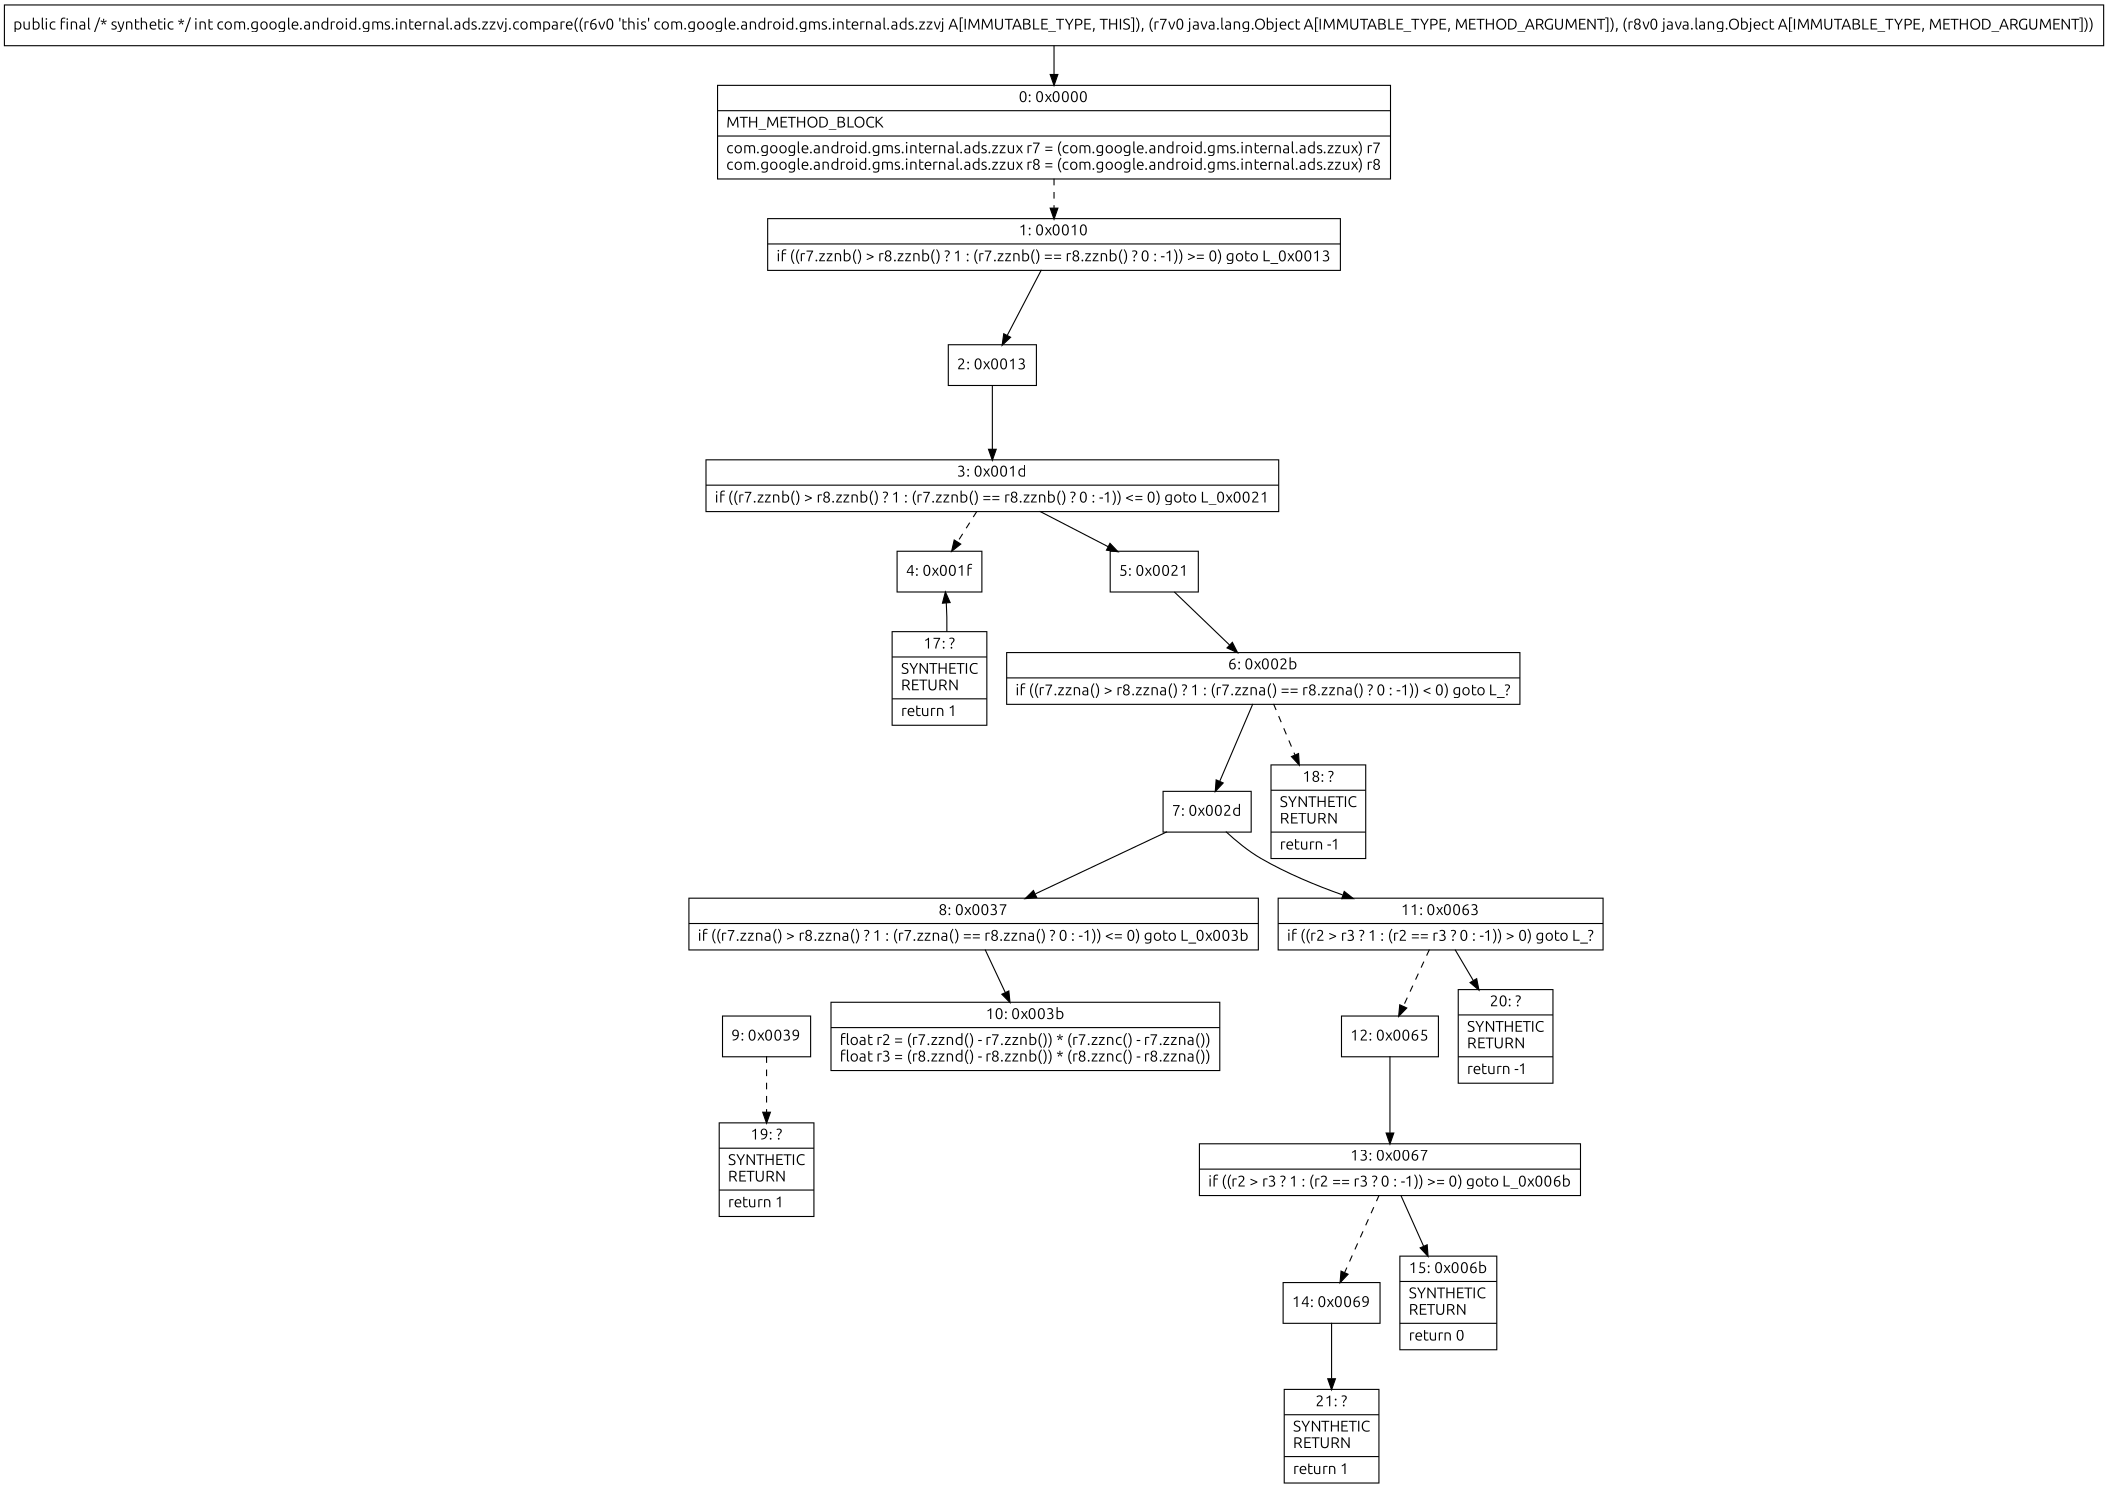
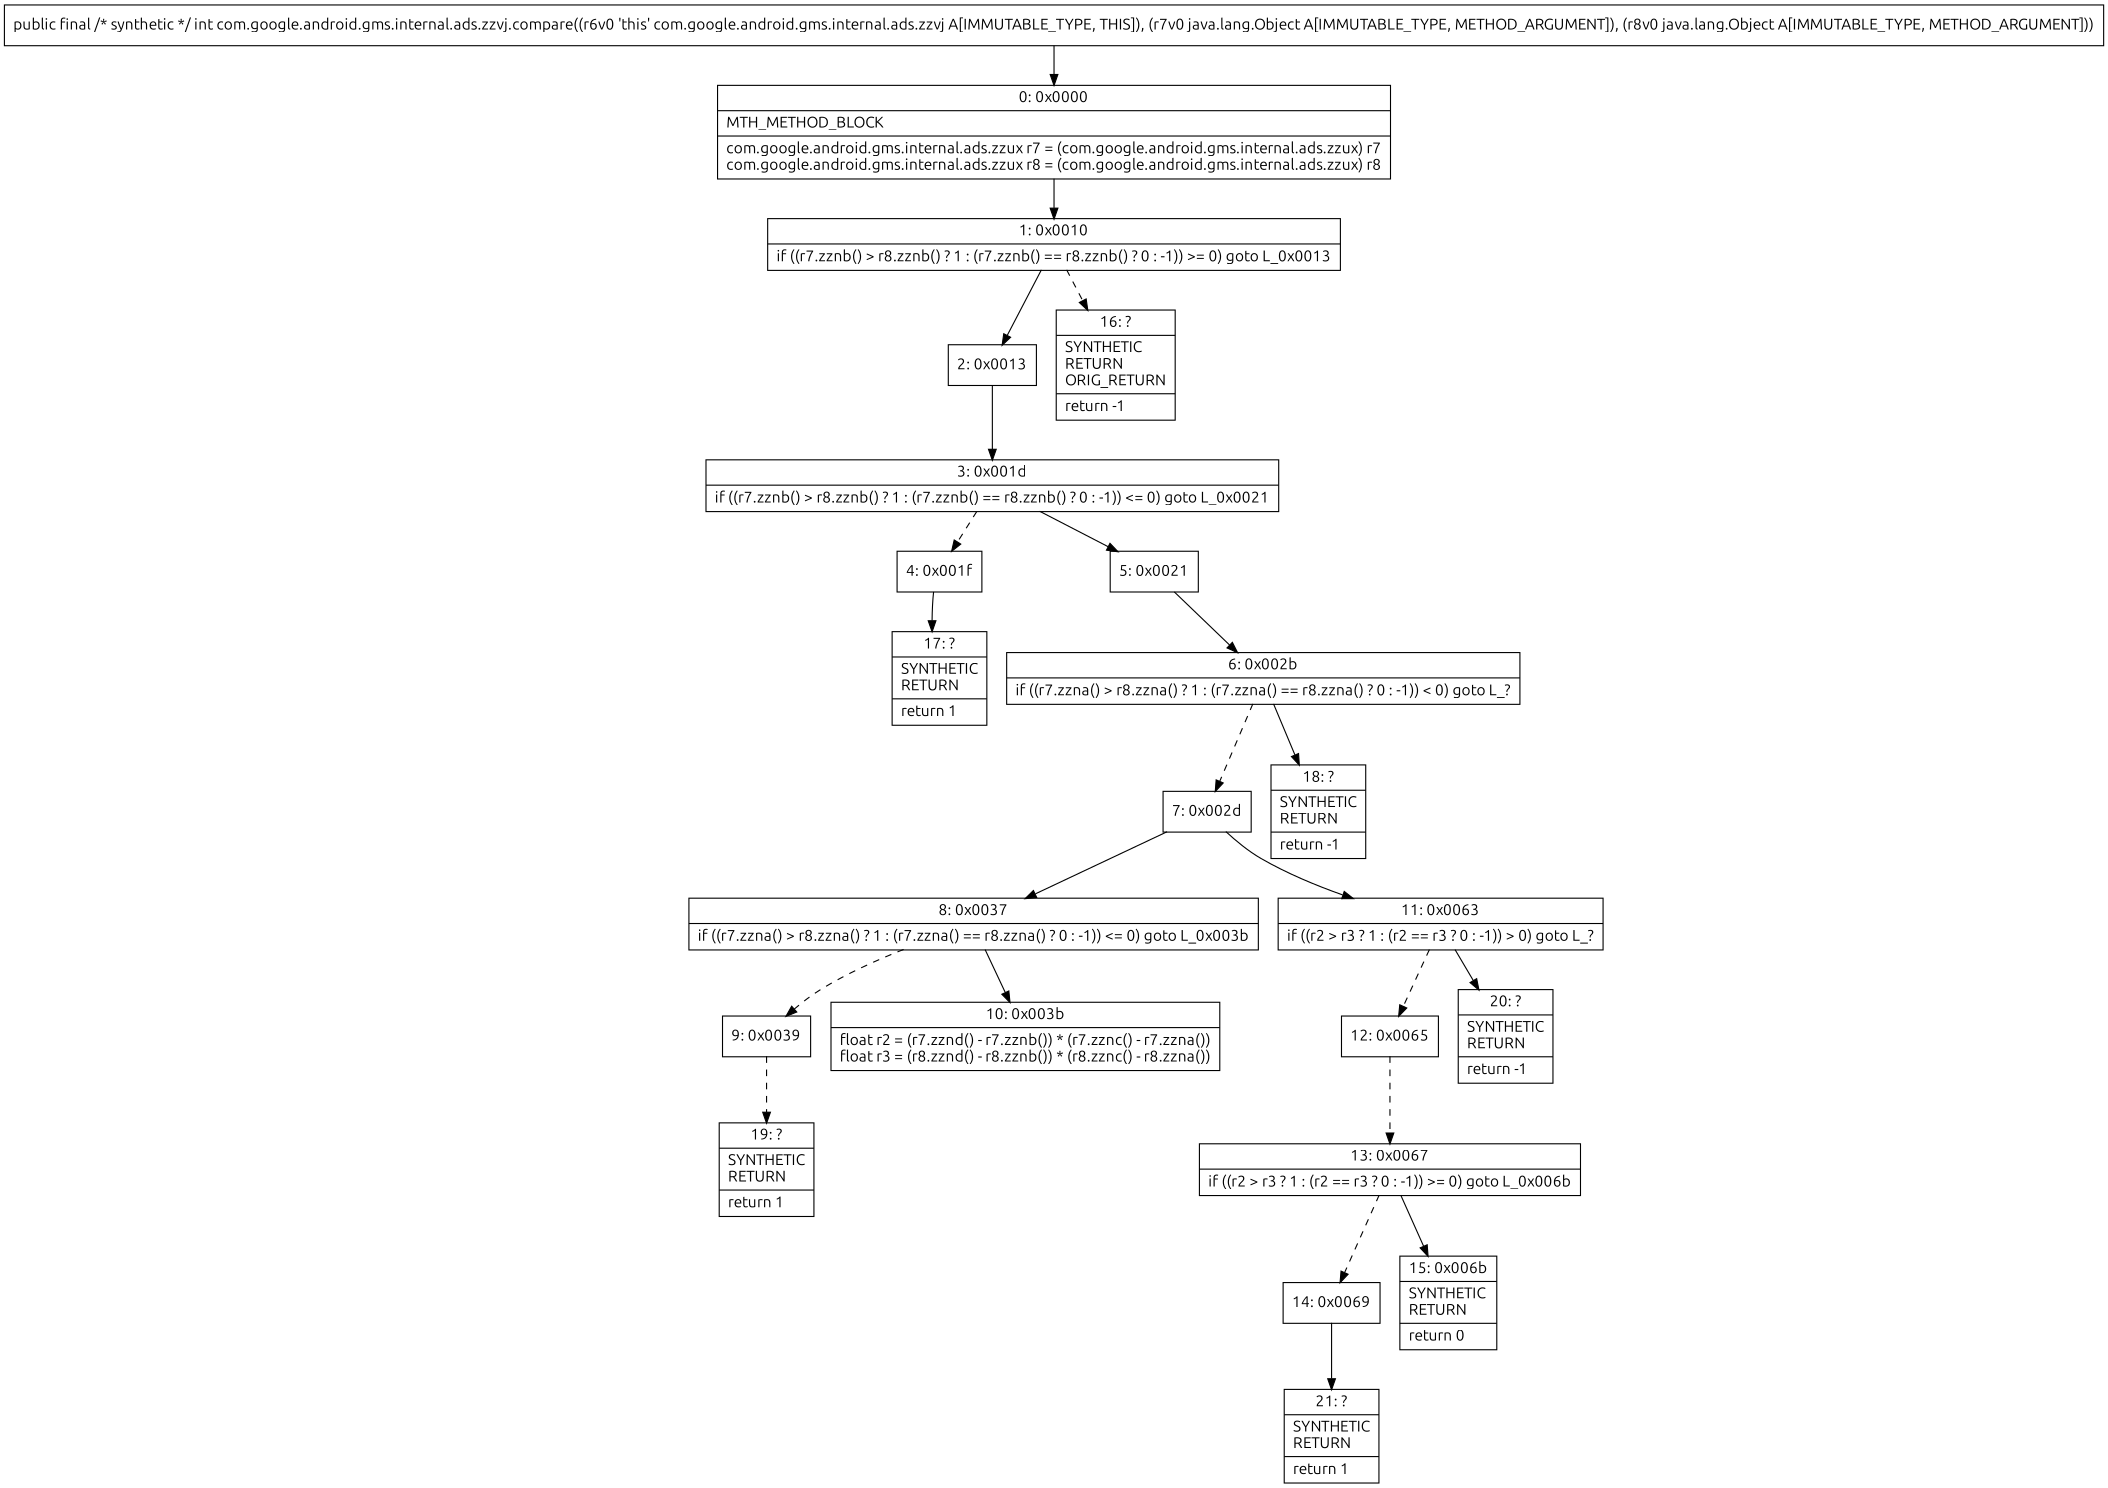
(1054, 193) -> (1054, 193)
none -> (1116, 365)
(947, 617) -> (932, 606)
(1284, 729) -> (1284, 729)
(1236, 743) -> (1236, 743)
none -> (847, 975)
(1390, 1095) -> (1390, 1095)
